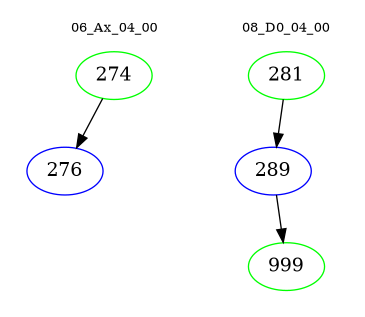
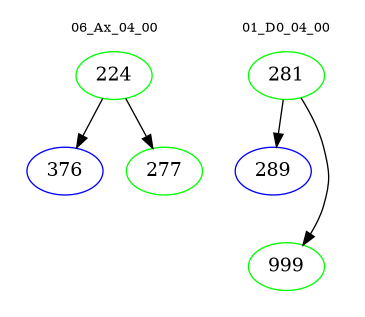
(286, 29) -> (286, 29)
(114, 76) -> (114, 76)
(65, 171) -> (65, 171)
none -> (164, 171)
(279, 212) -> (328, 165)
